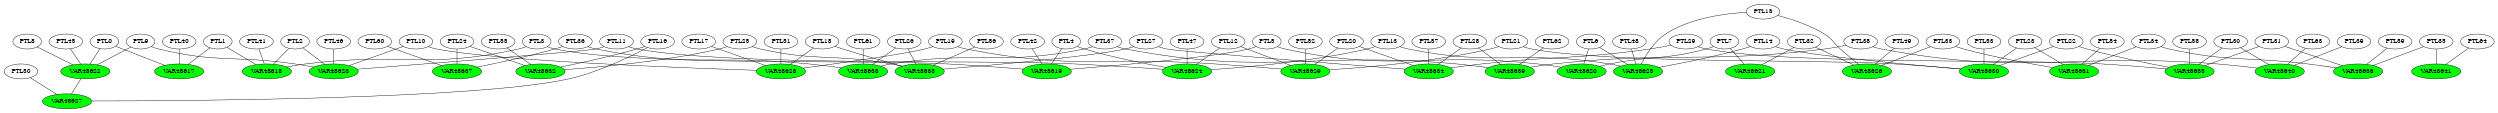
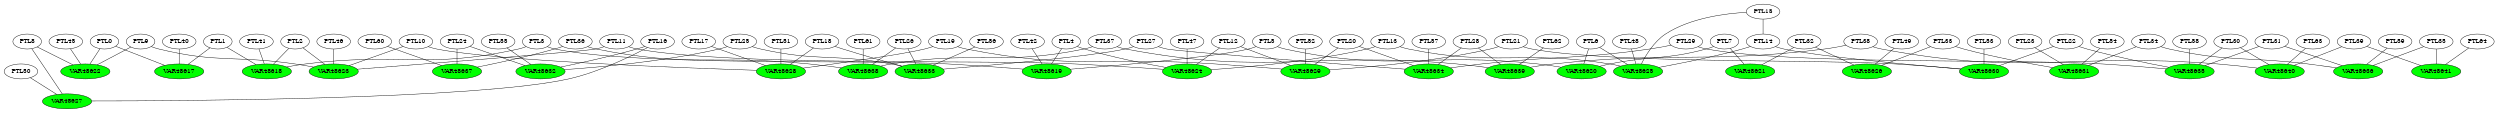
(1822, 33) -> (1763, 27)
(2005, 56) -> none
none -> (2392, 56)
(76, 86) -> (47, 71)
